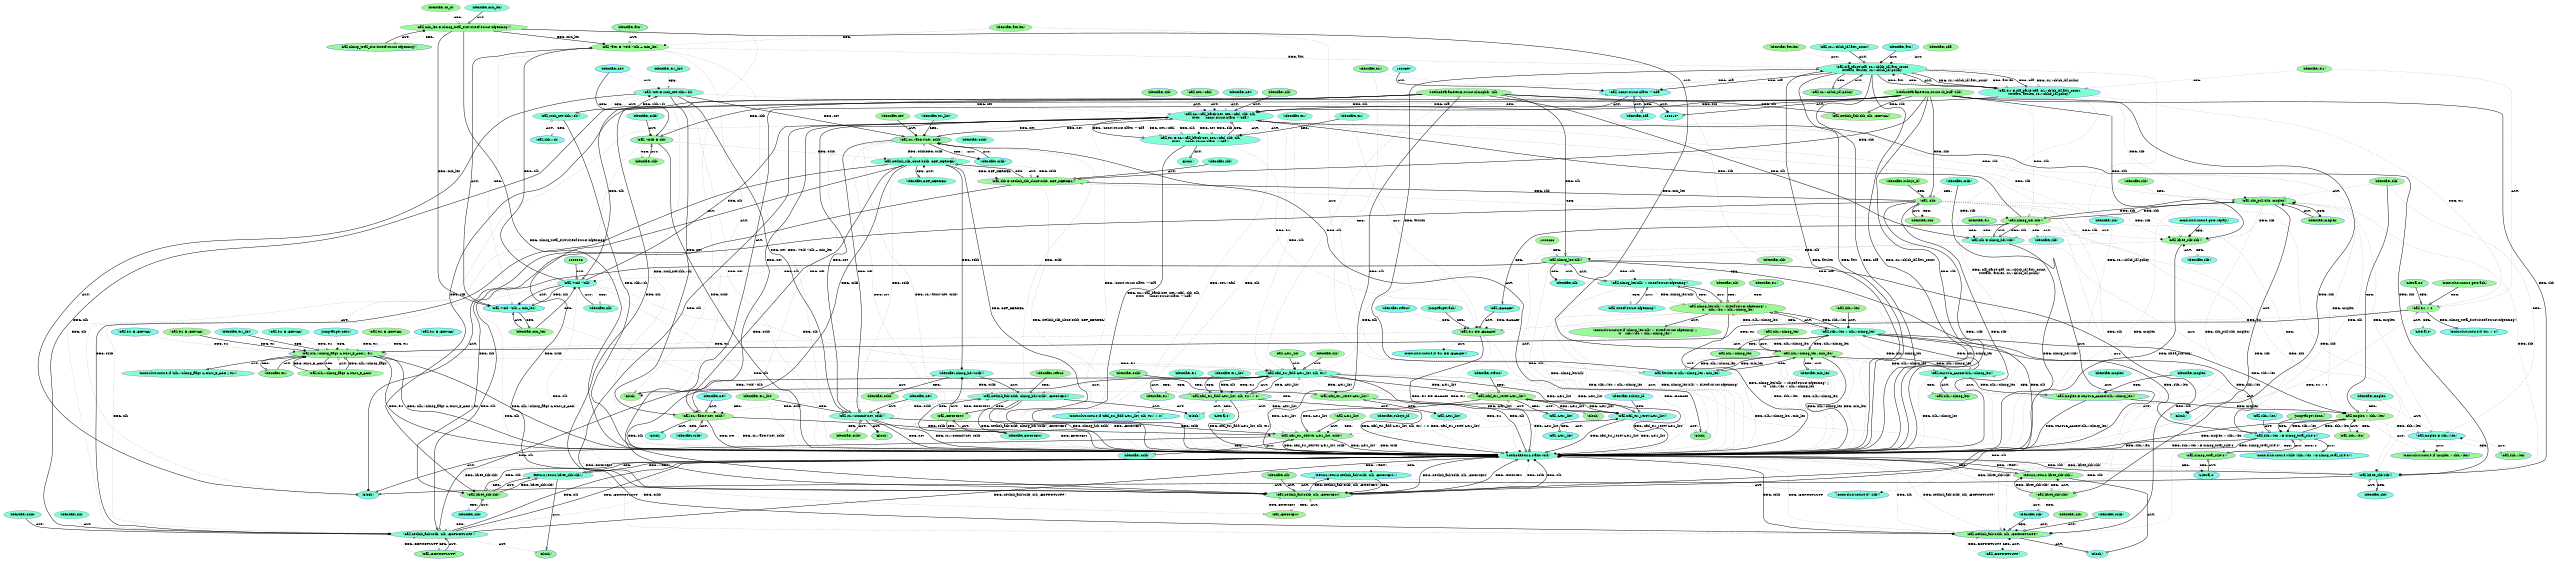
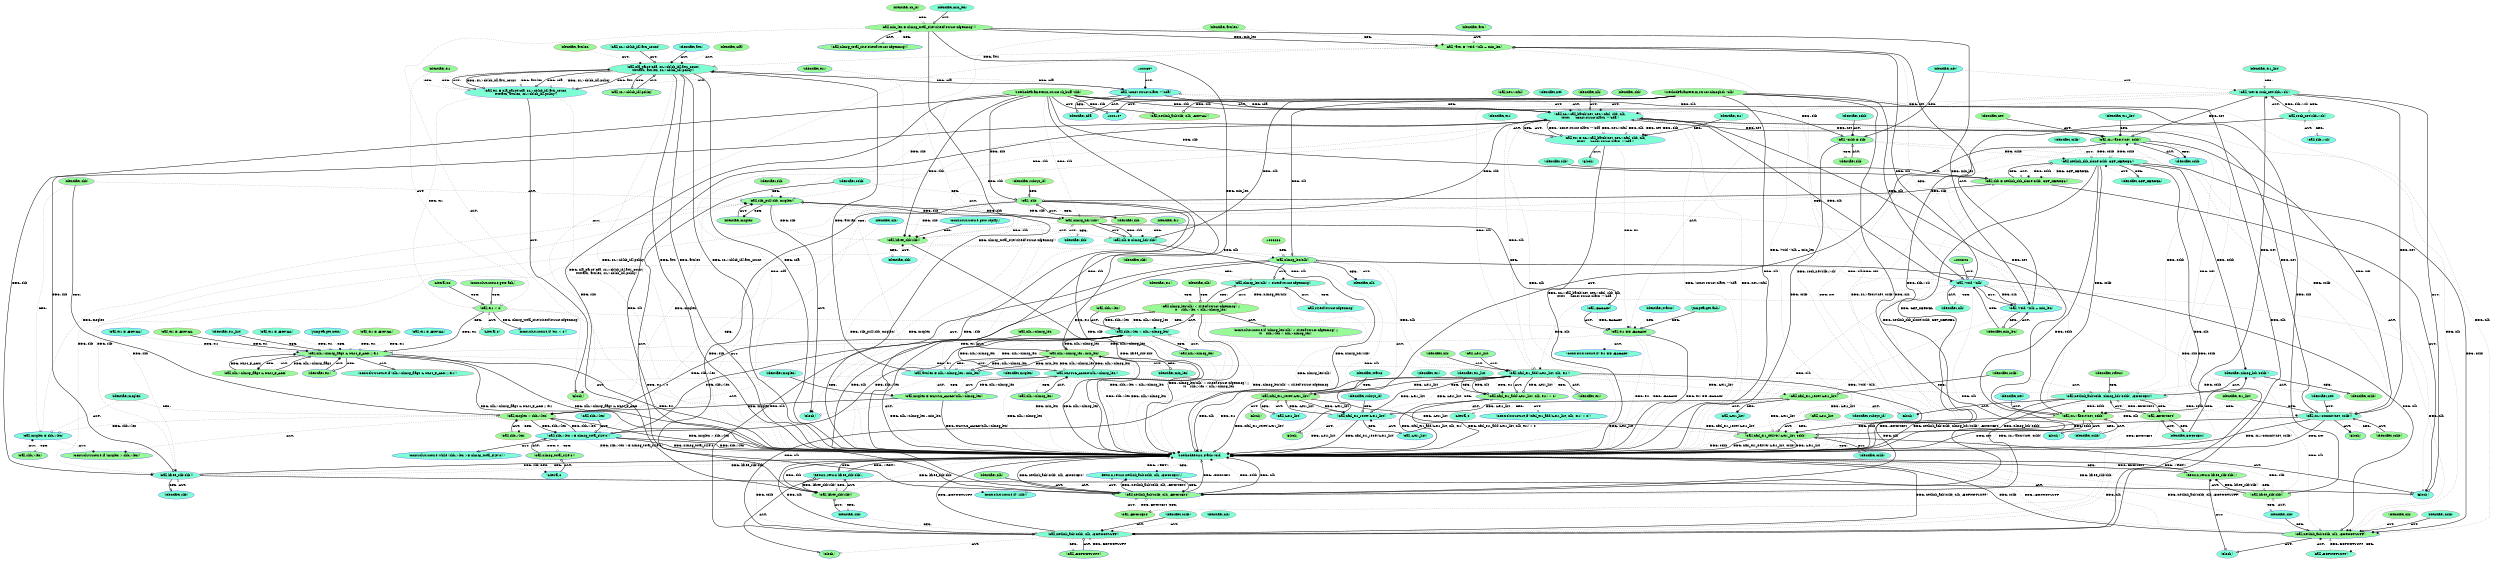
(1990, 227) -> none
(2309, 416) -> none
